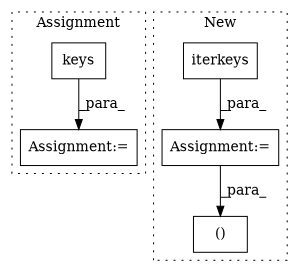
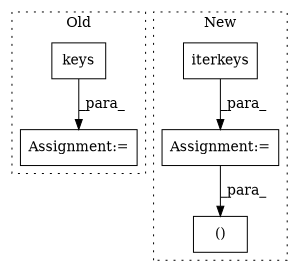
(79, 23) -> (79, 23)
